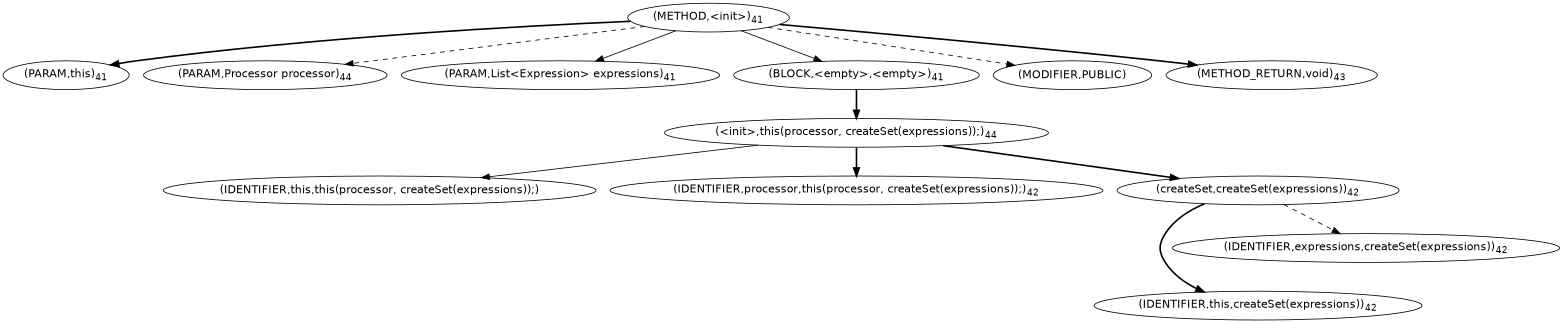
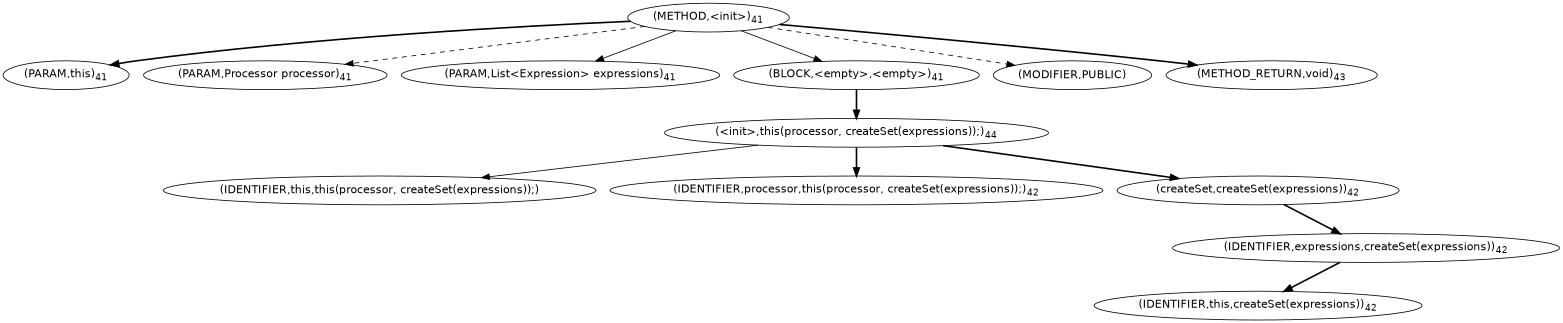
(346, 74) -> (346, 74)
(1308, 217) -> (1308, 217)
(1161, 244) -> (1316, 275)
